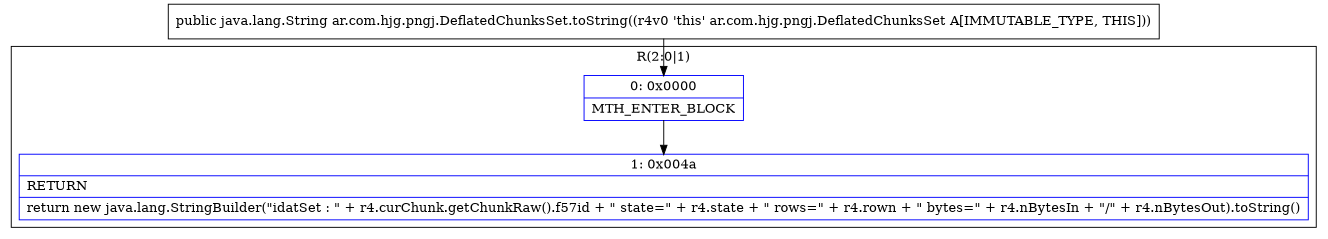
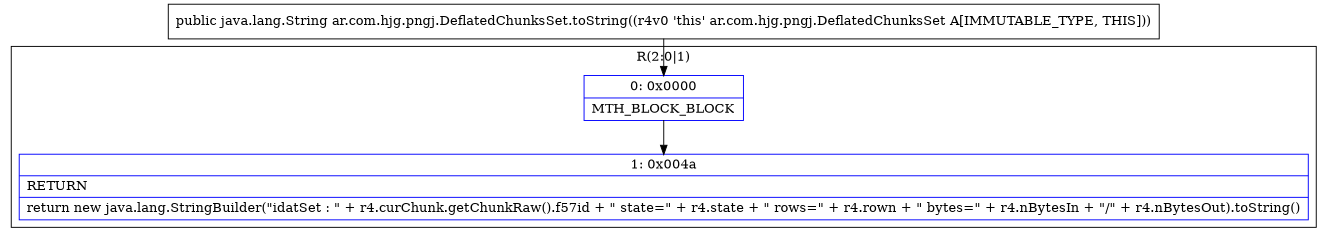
(664, 109) -> (663, 109)
